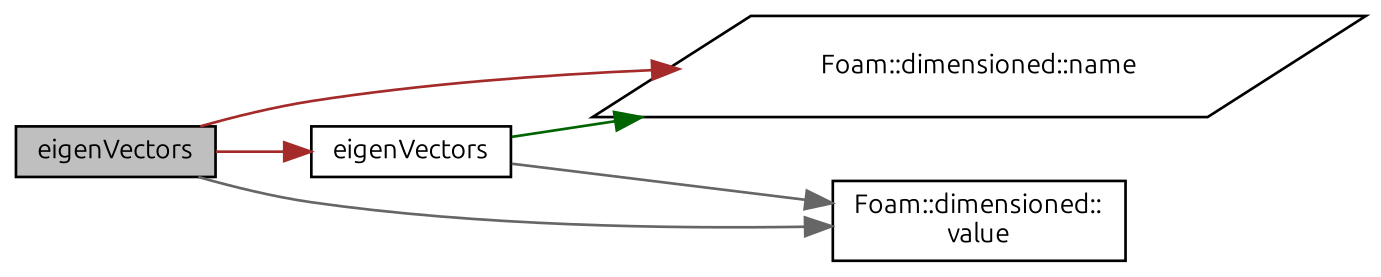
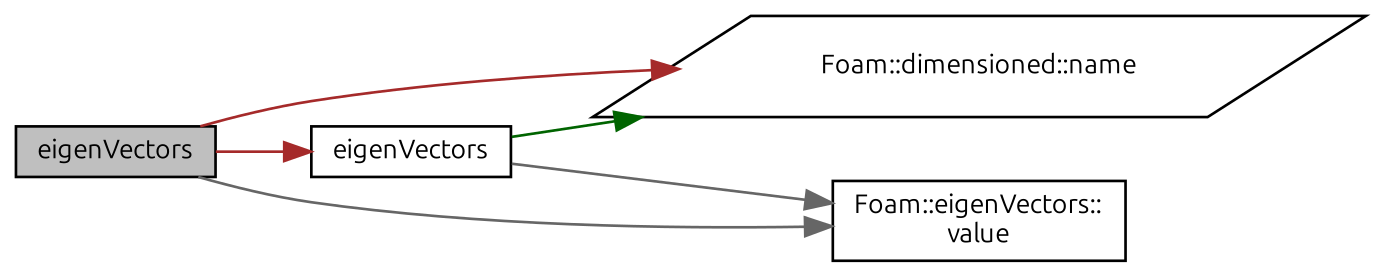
(979, 221) -> (979, 221)
